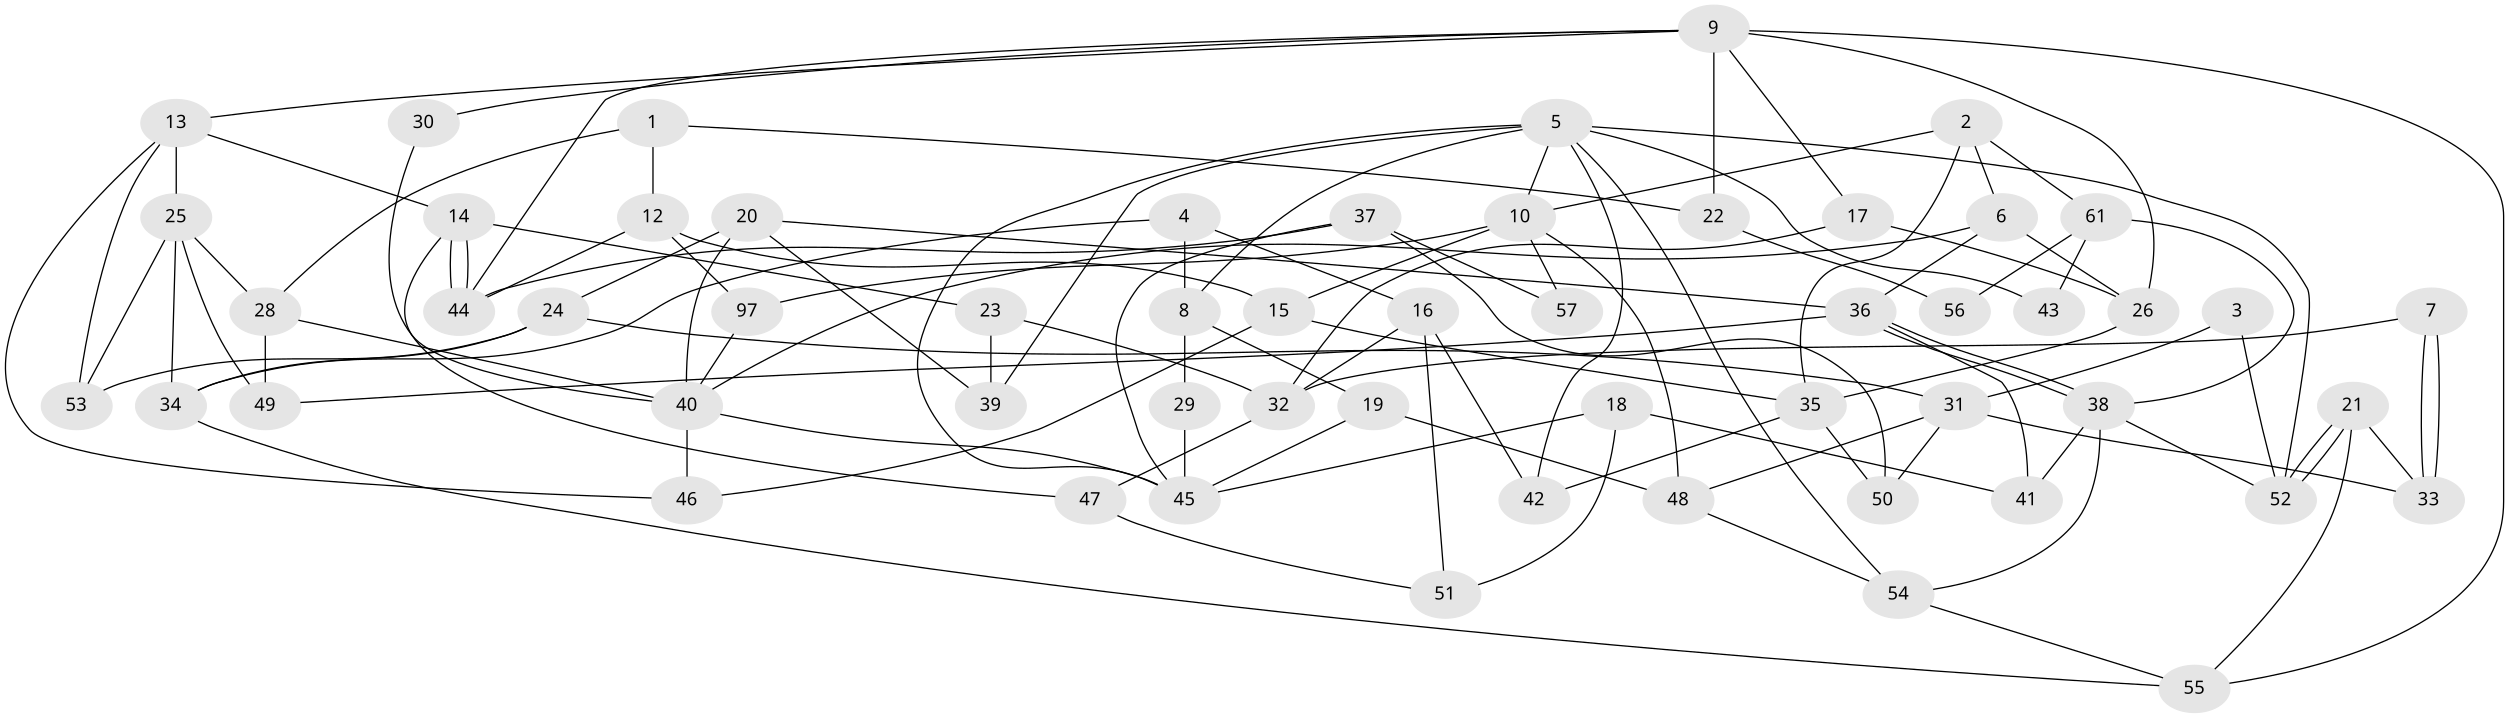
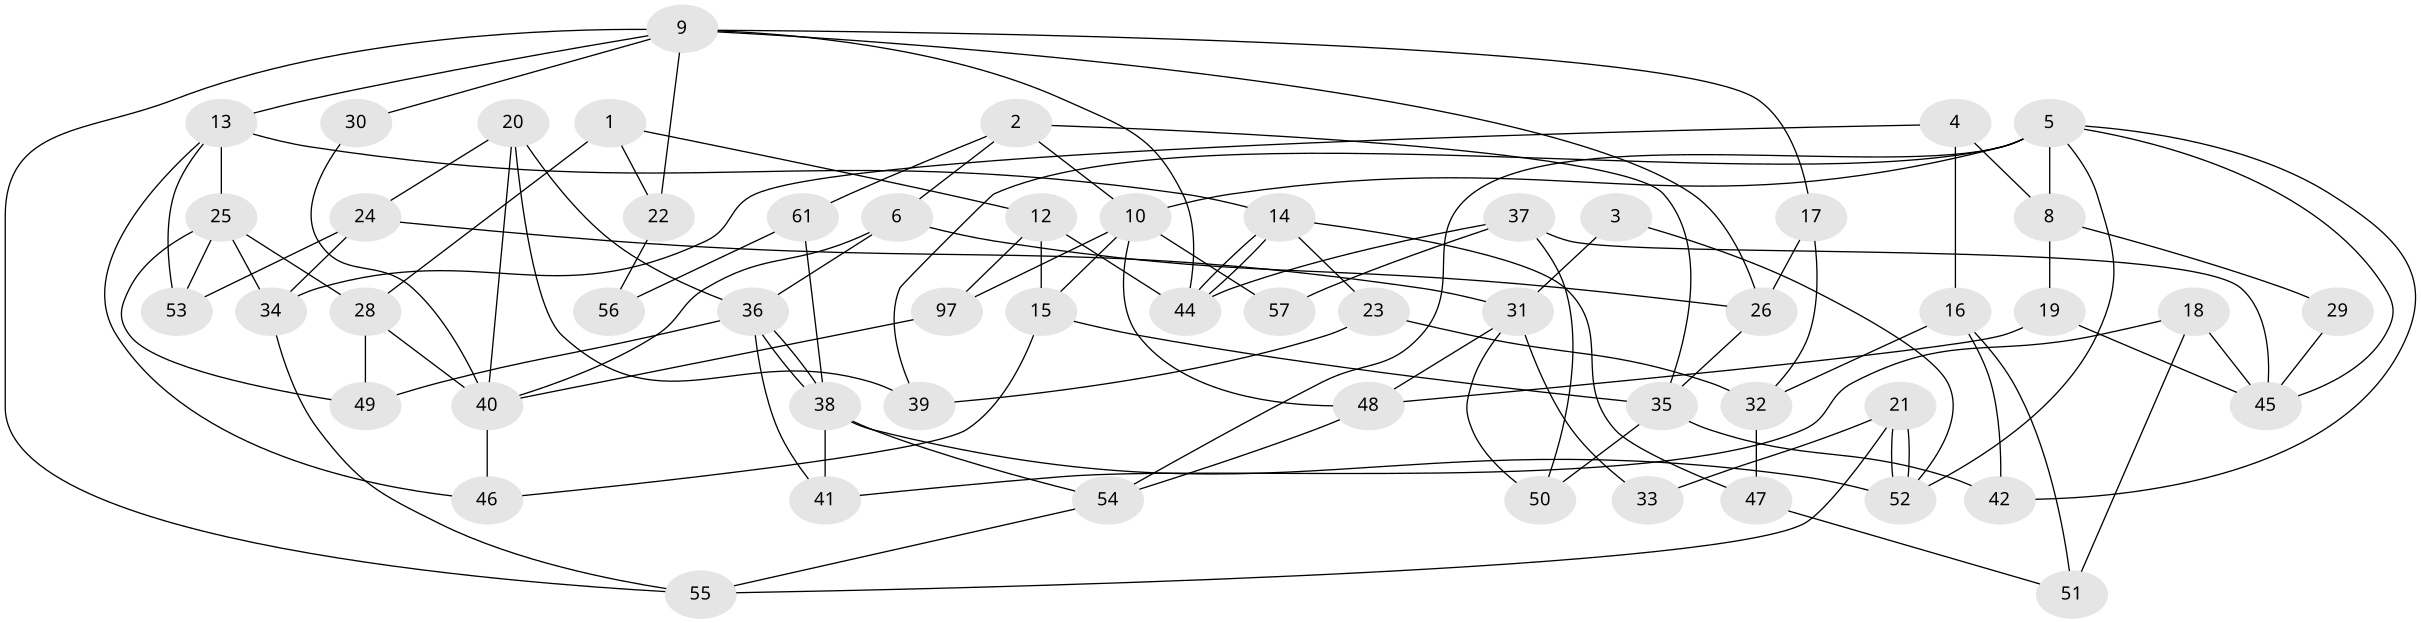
(2049, 312) -> none
(2432, 312) -> none
(940, 444) -> none
